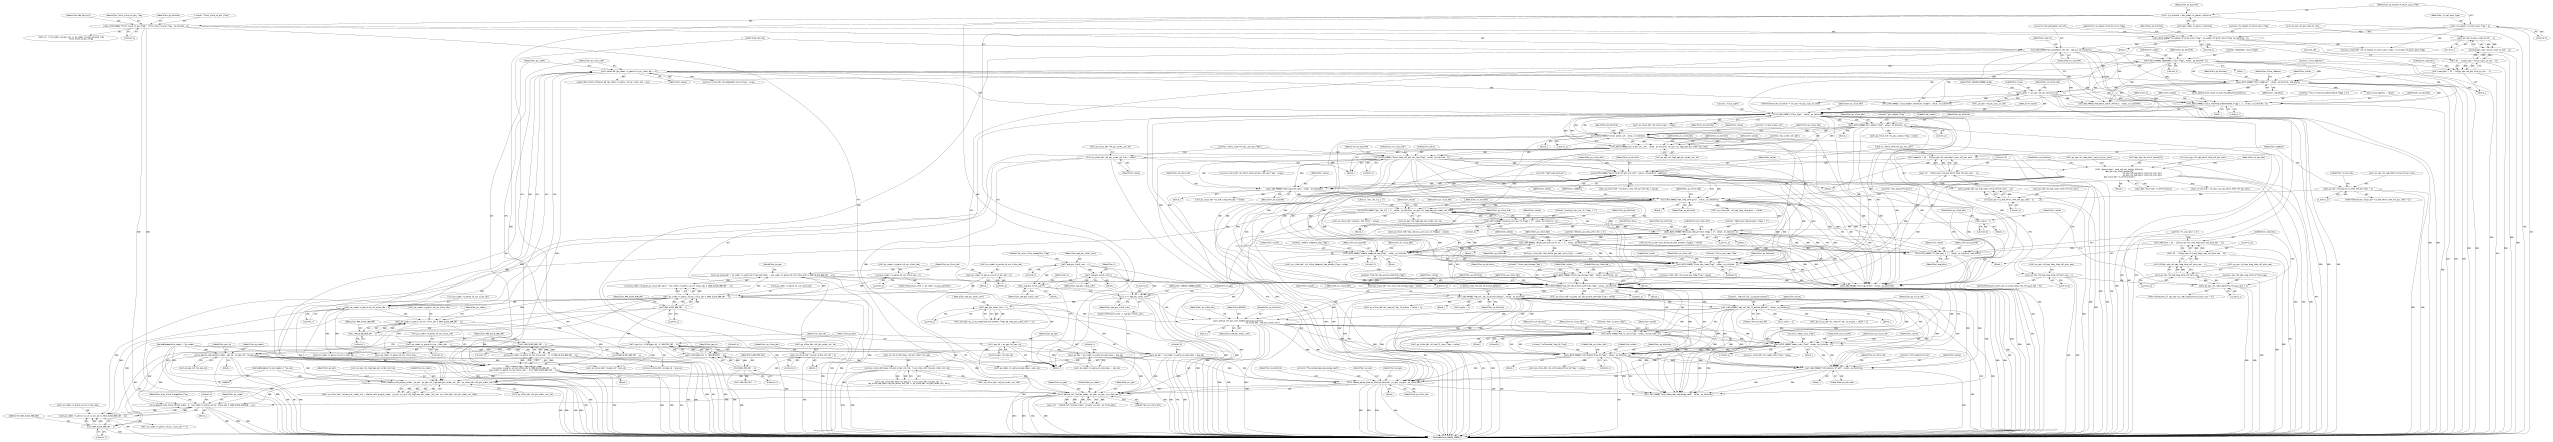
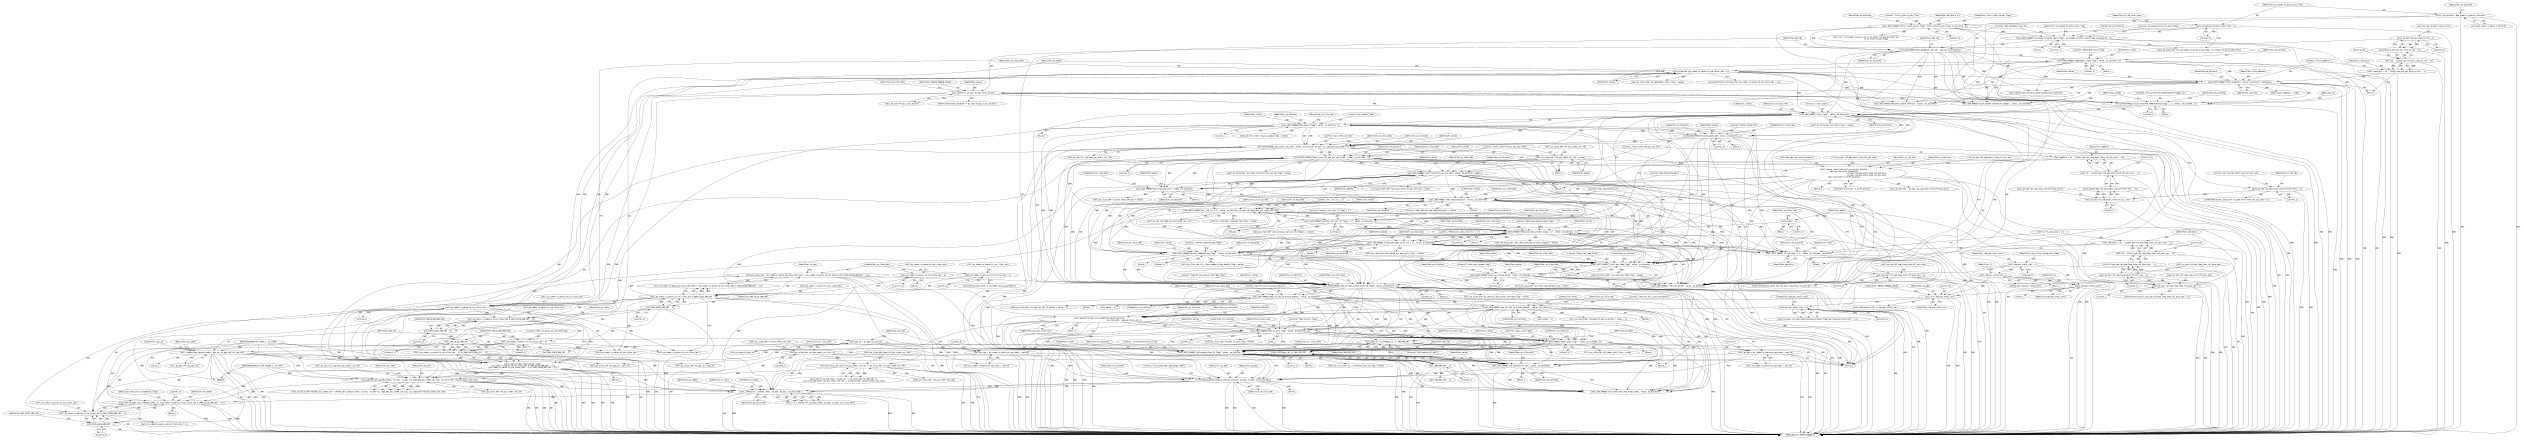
(1127, 342) -> (1769, 359)
